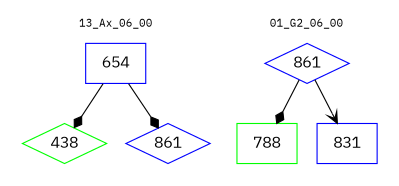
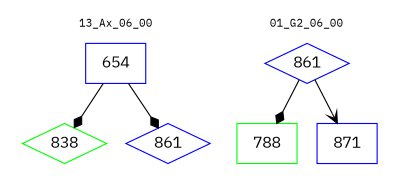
(65, 144) -> (65, 144)
(347, 144) -> (347, 144)
